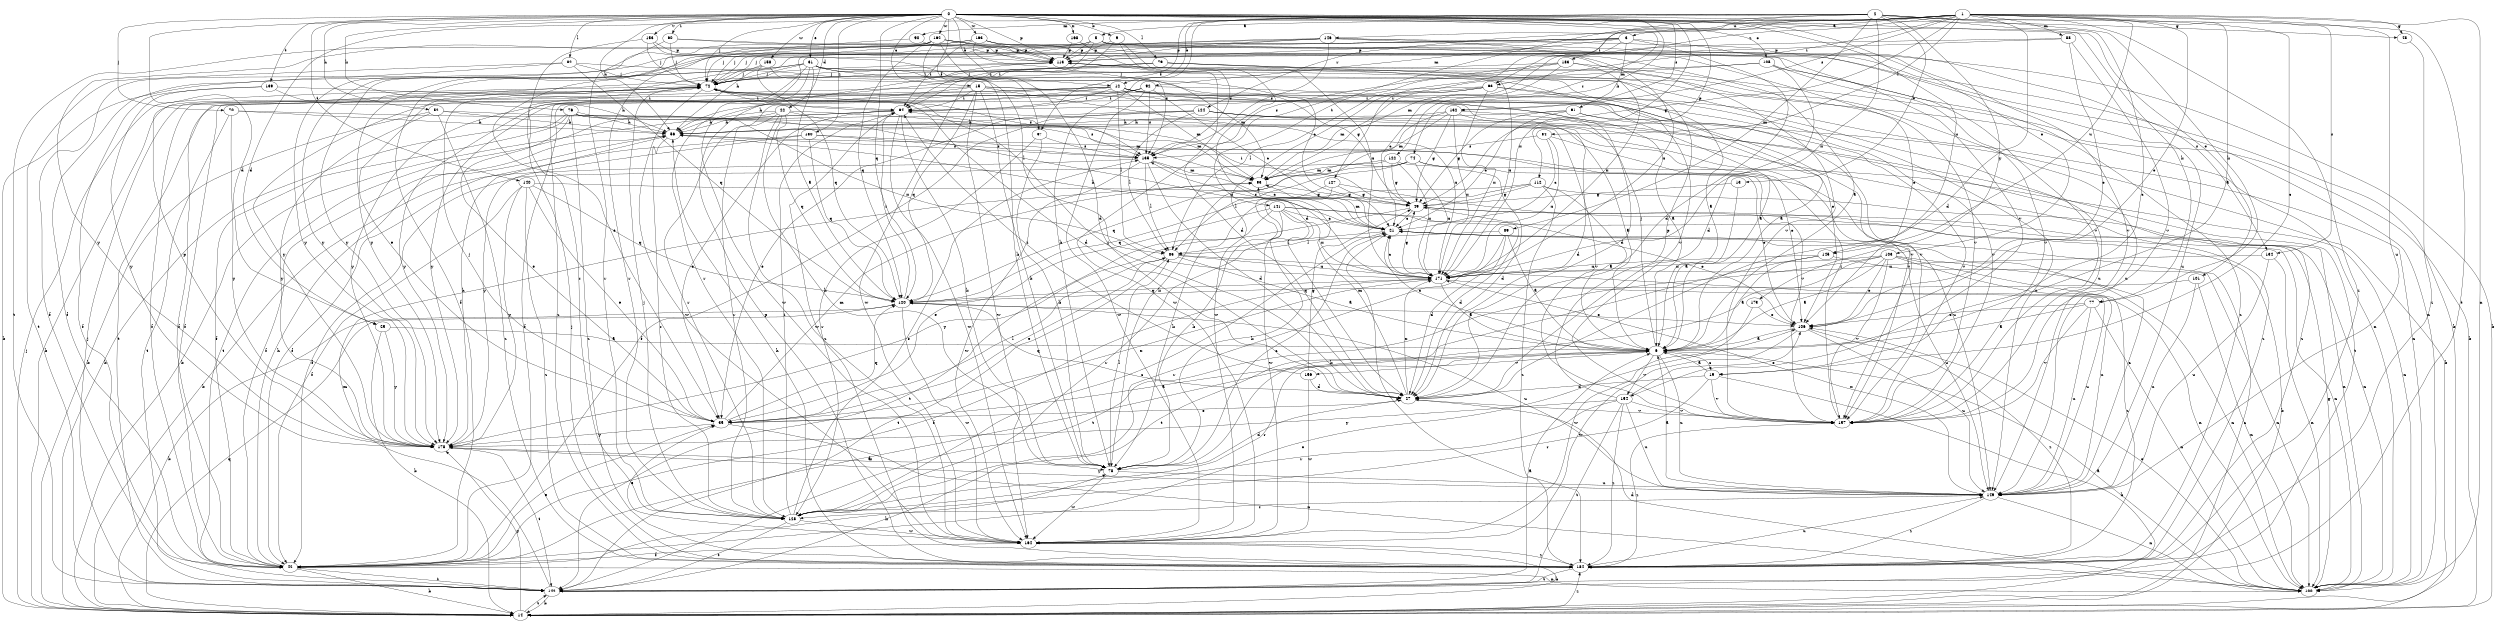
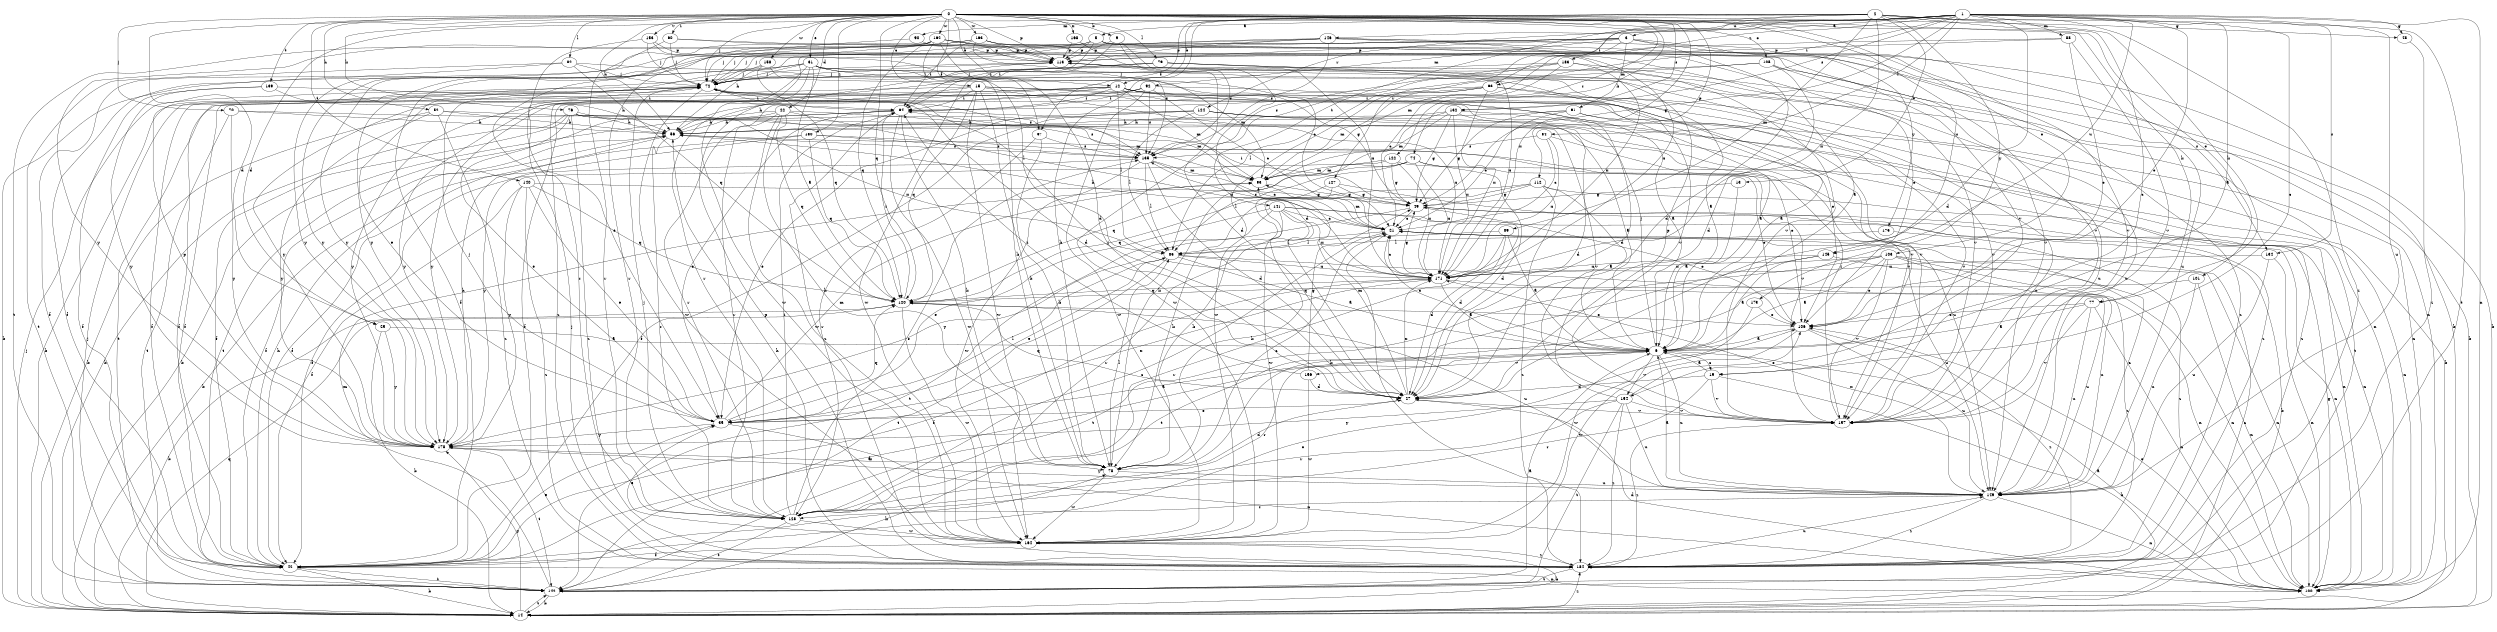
none -> (1886, 231)
